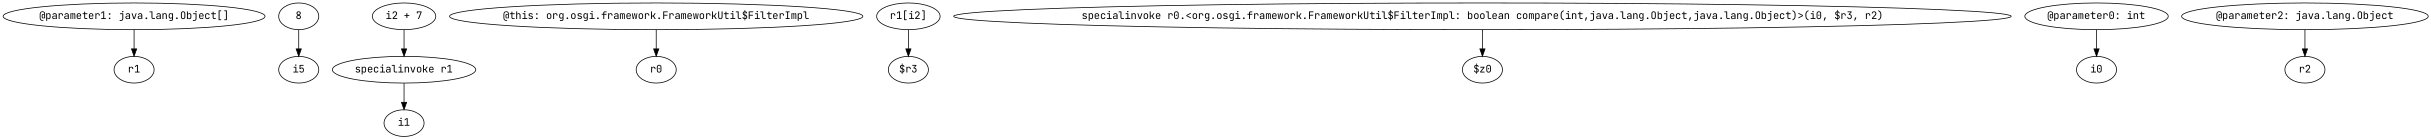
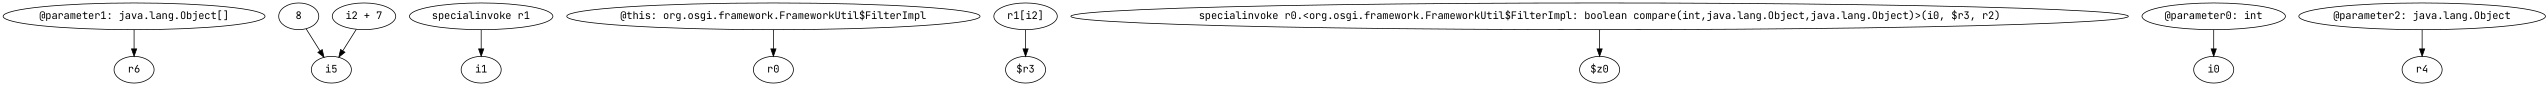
(404, 39) -> (350, 40)
(134, 70) -> (134, 70)
(2305, 70) -> (2422, 70)
